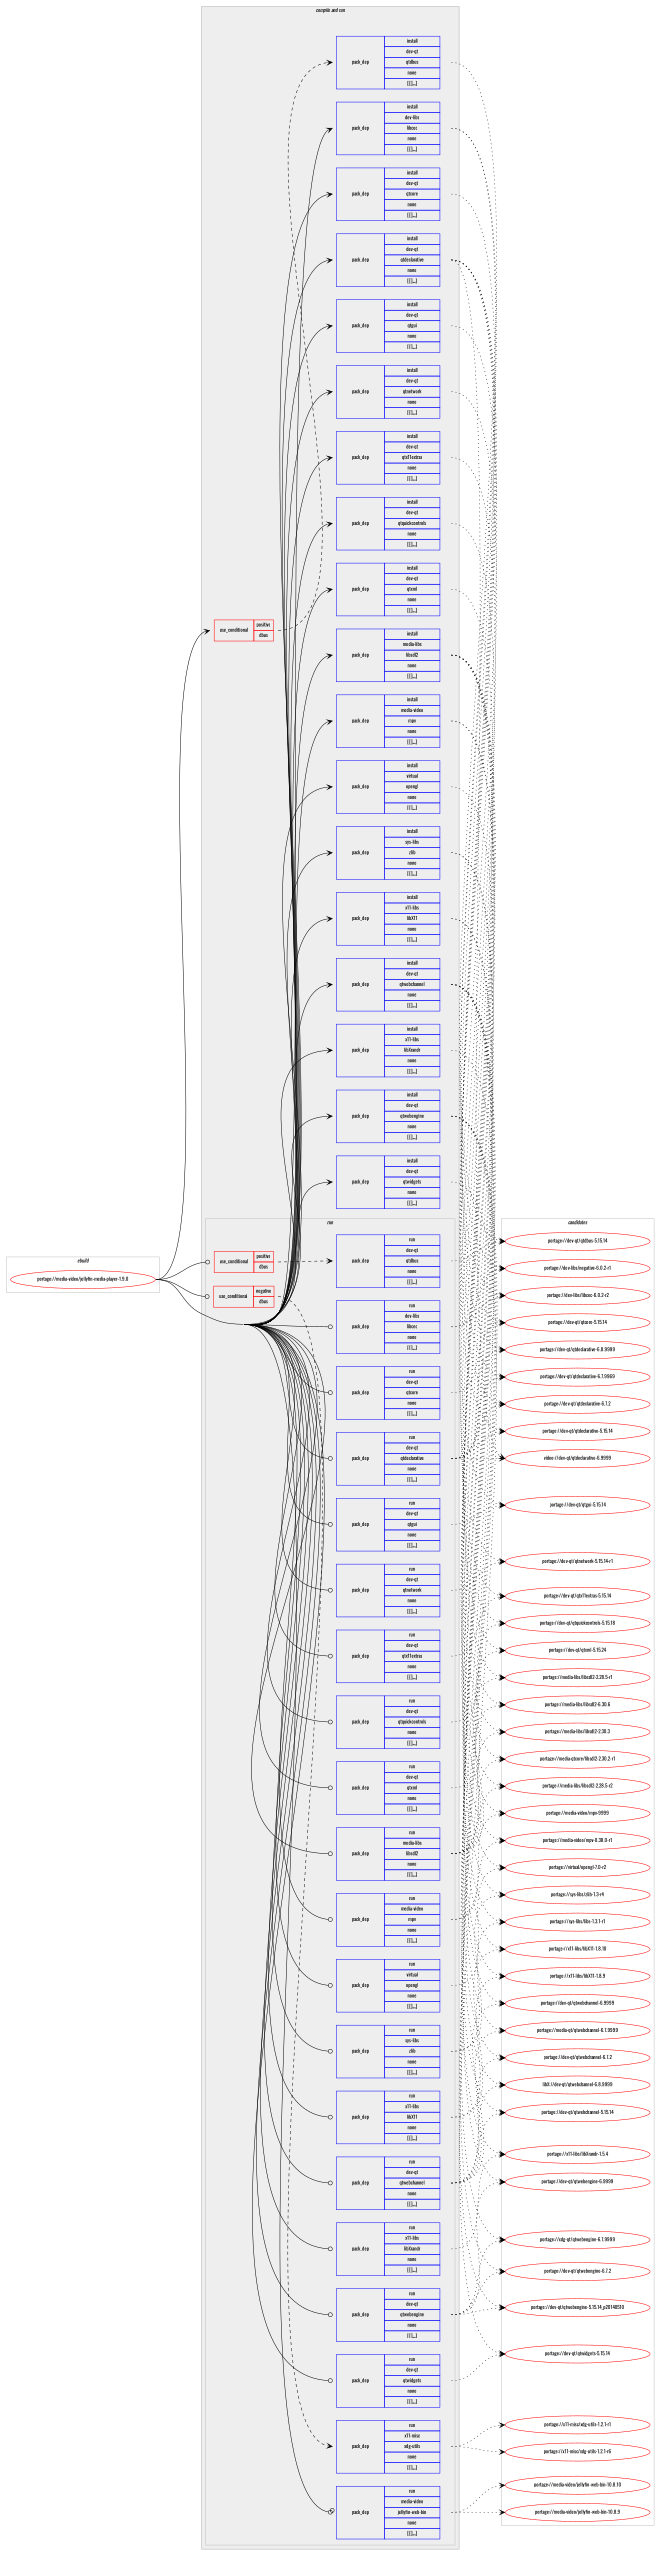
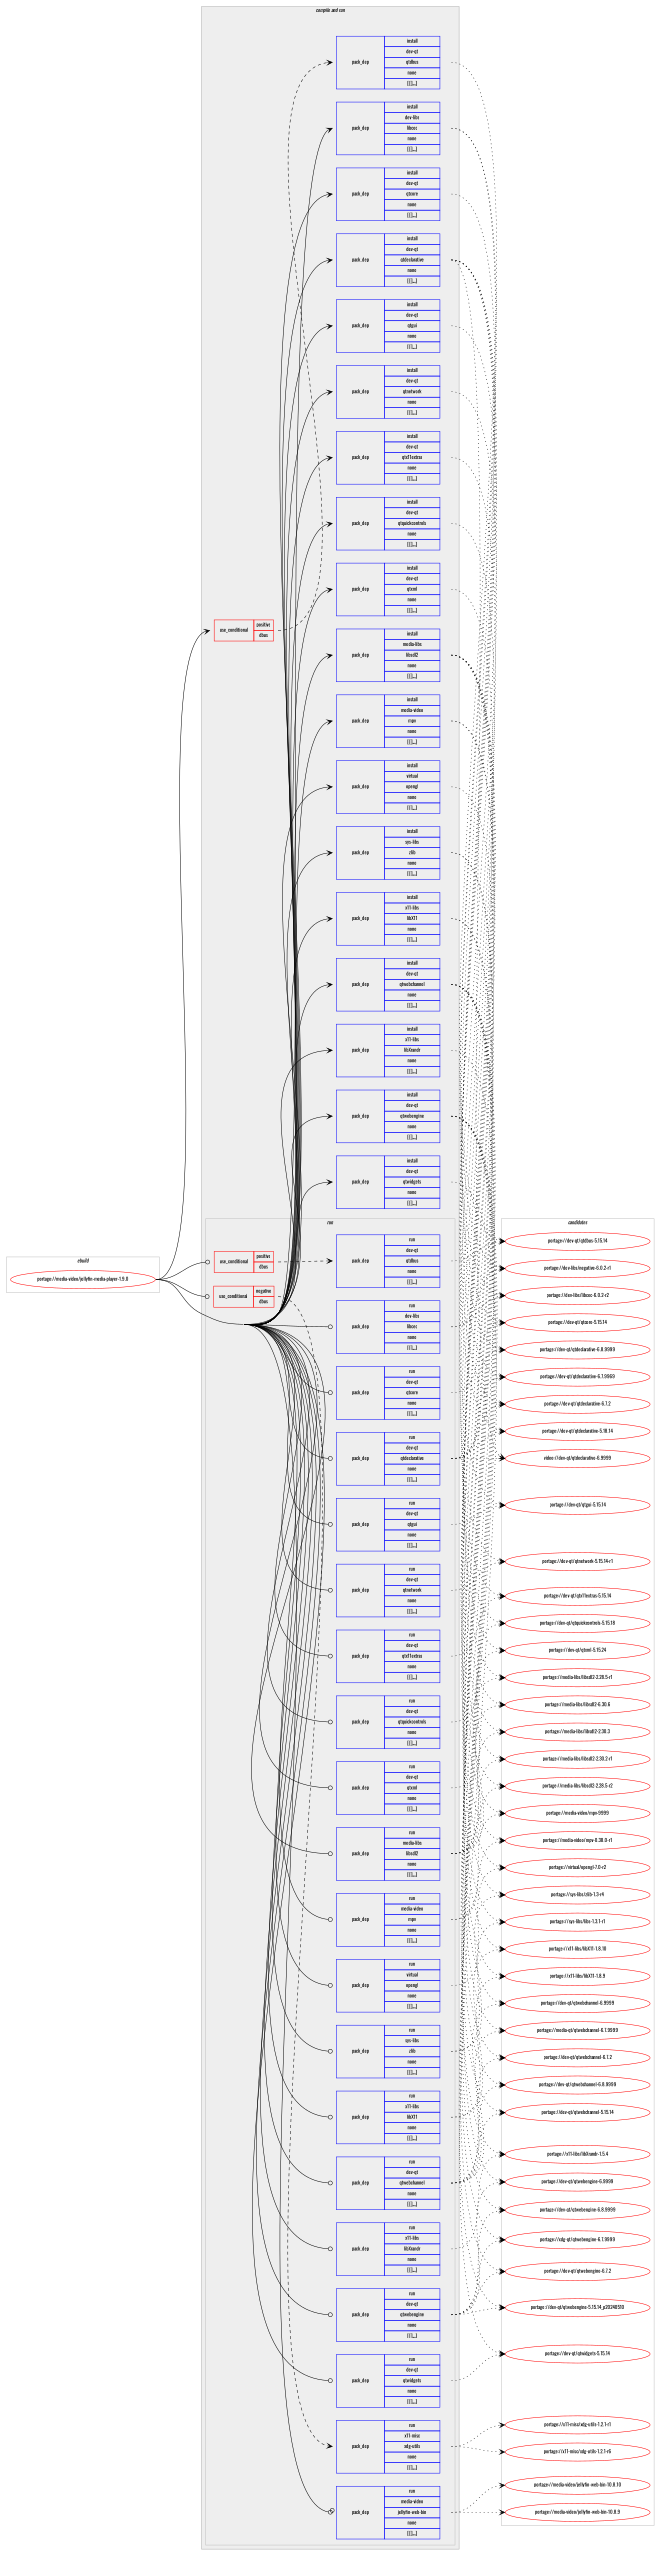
(578, 1431) -> (578, 1431)
(578, 1759) -> (578, 1759)
(578, 2085) -> (578, 2085)
none -> (578, 2210)
(578, 2308) -> (578, 2308)
